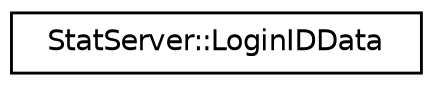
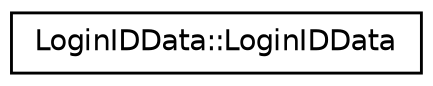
(216, 43) -> (216, 43)
